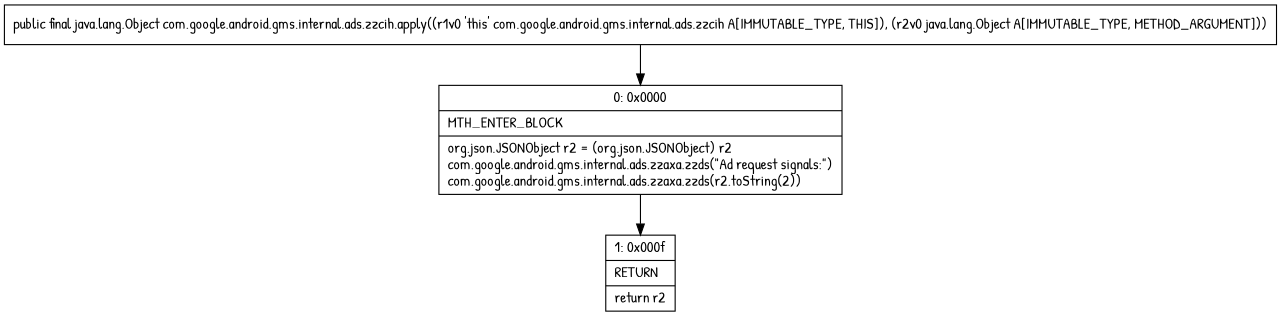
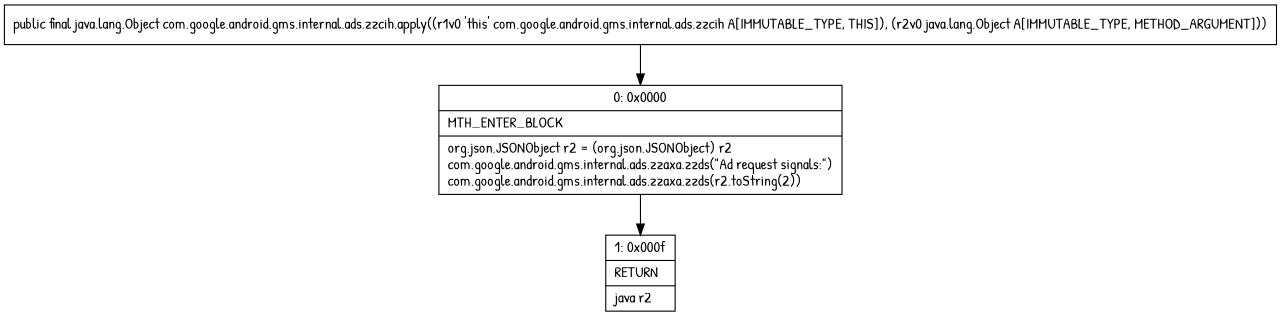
(640, 298) -> (633, 298)
